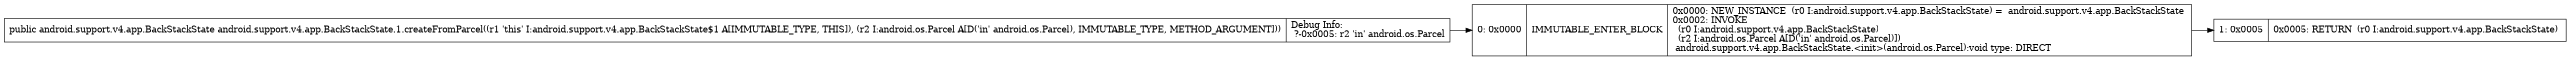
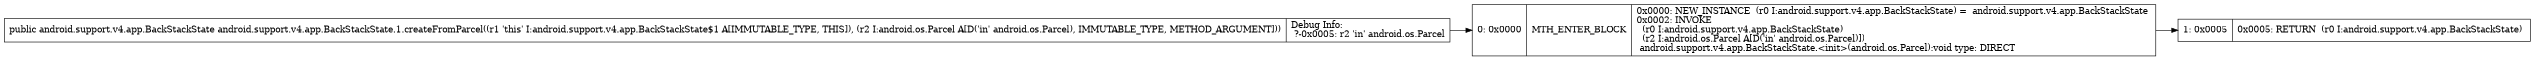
(1597, 30) -> (1579, 30)
